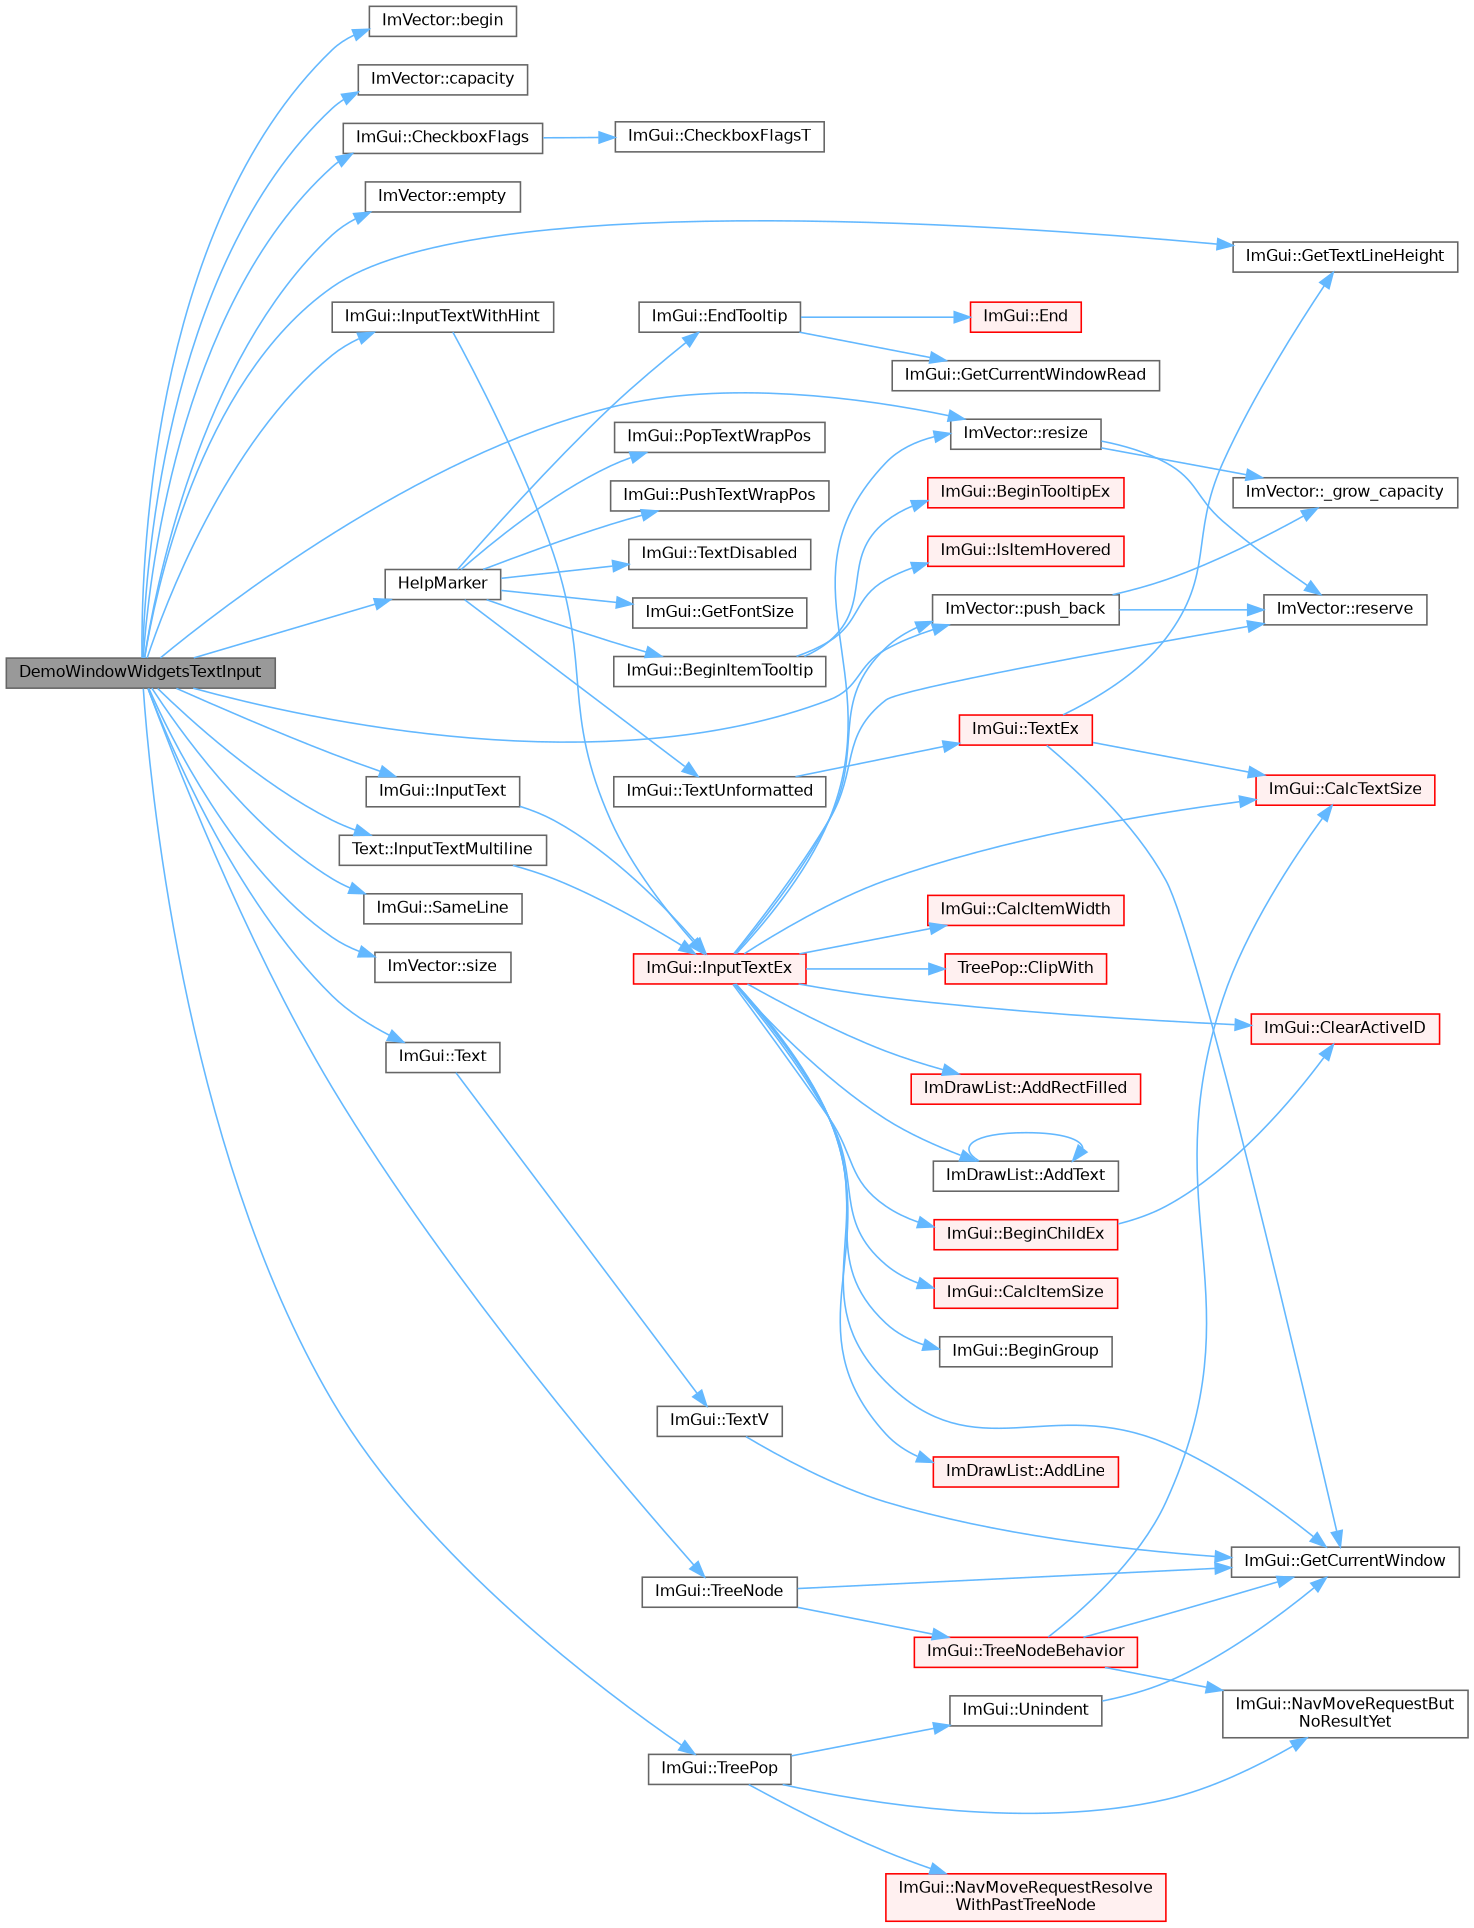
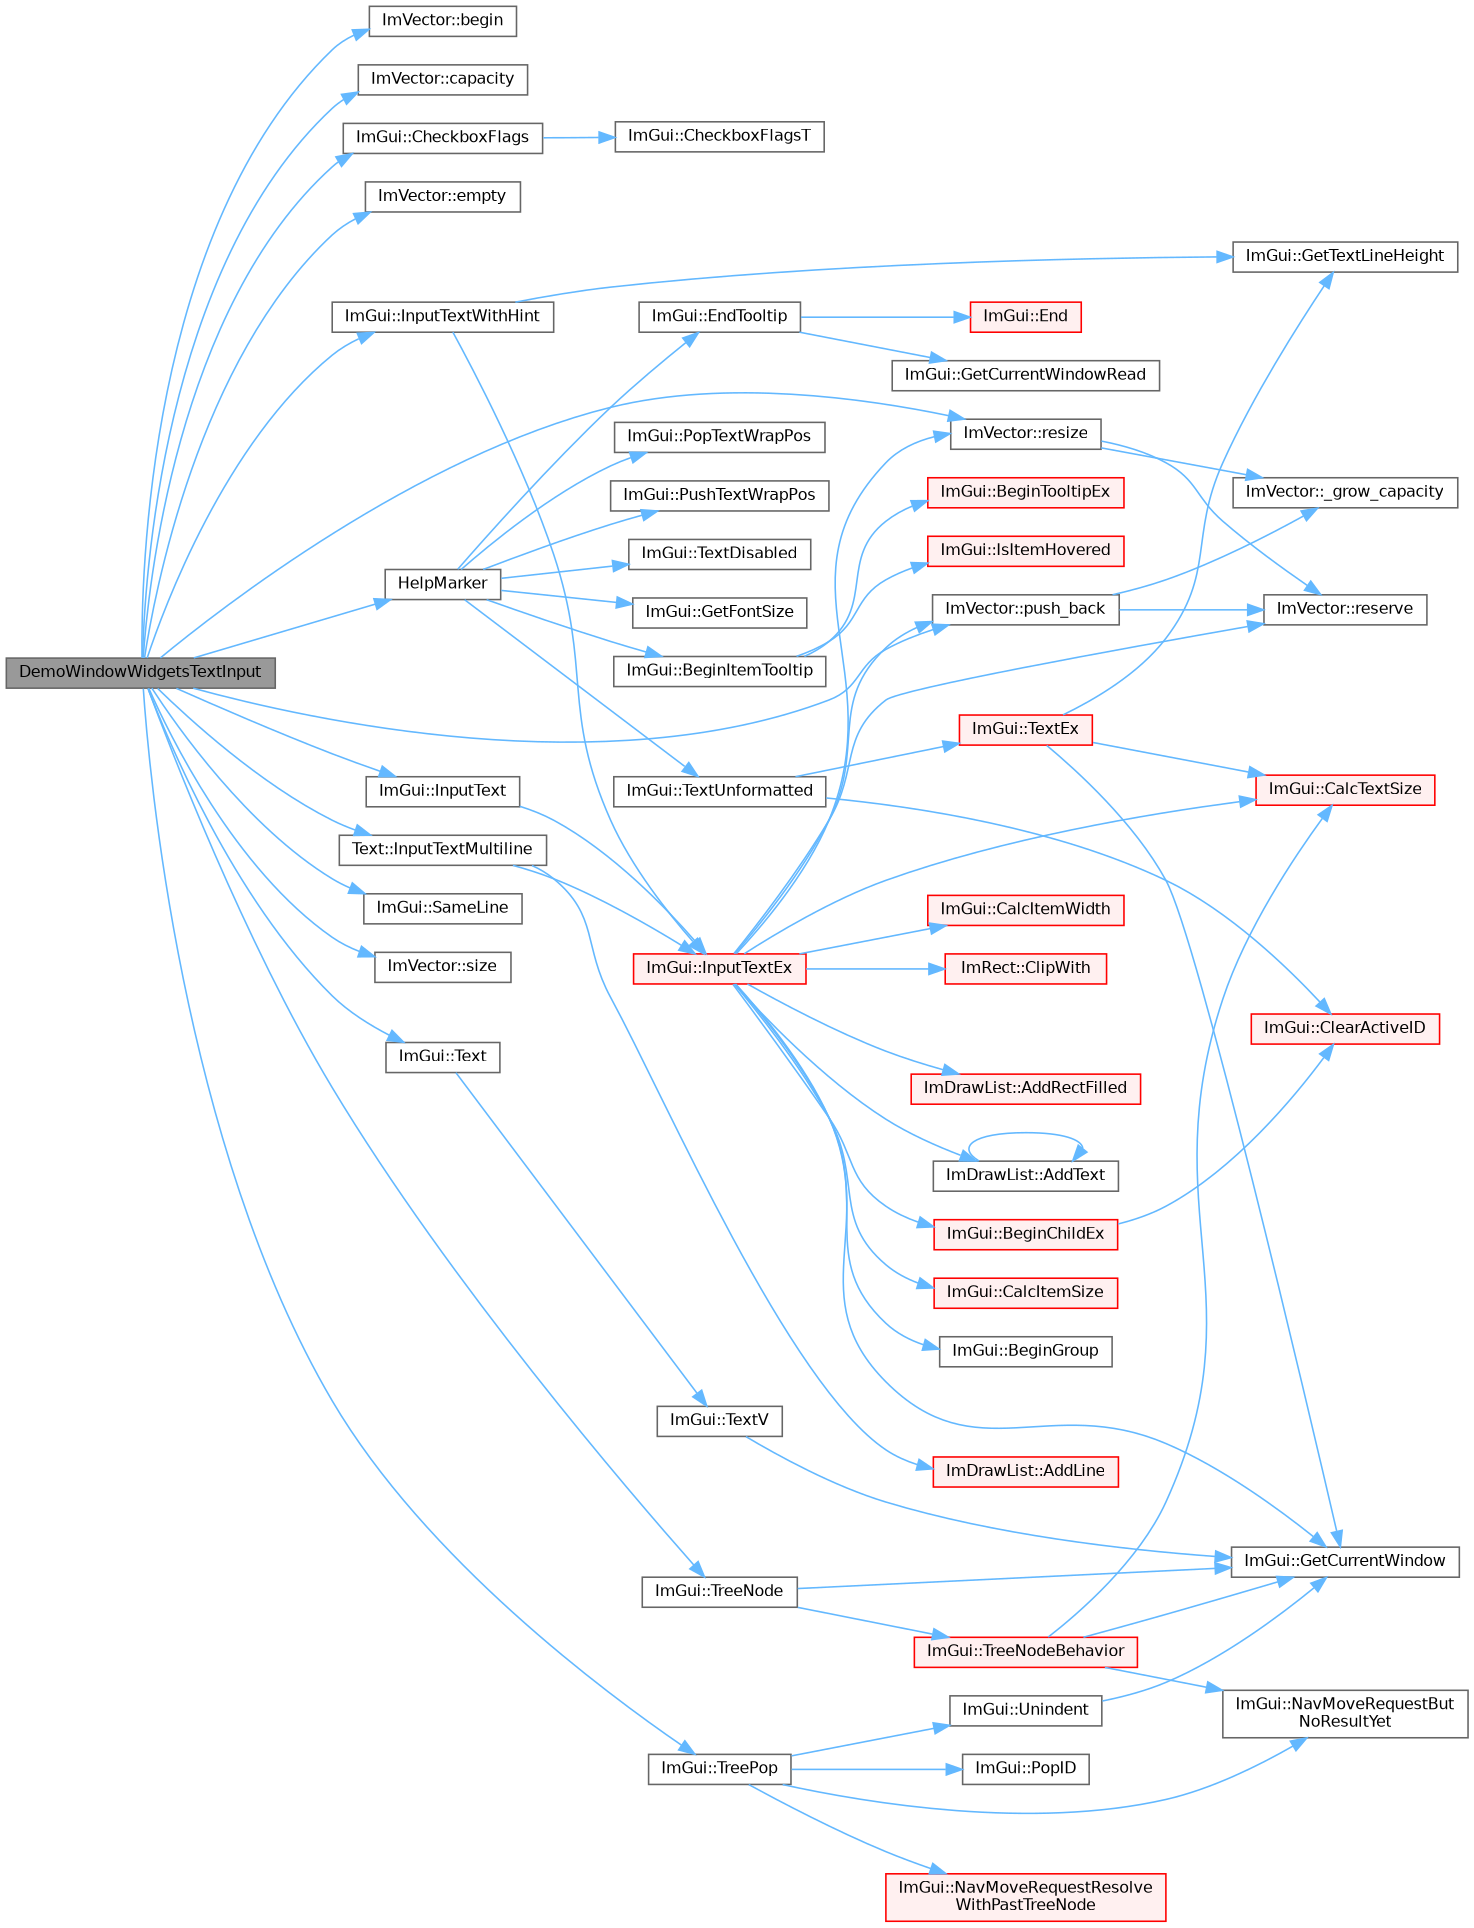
(558, 230) -> (865, 267)
(1026, 969) -> (1026, 969)
(1016, 1010) -> (1095, 852)
(842, 1338) -> (702, 1180)
none -> (1026, 1769)
